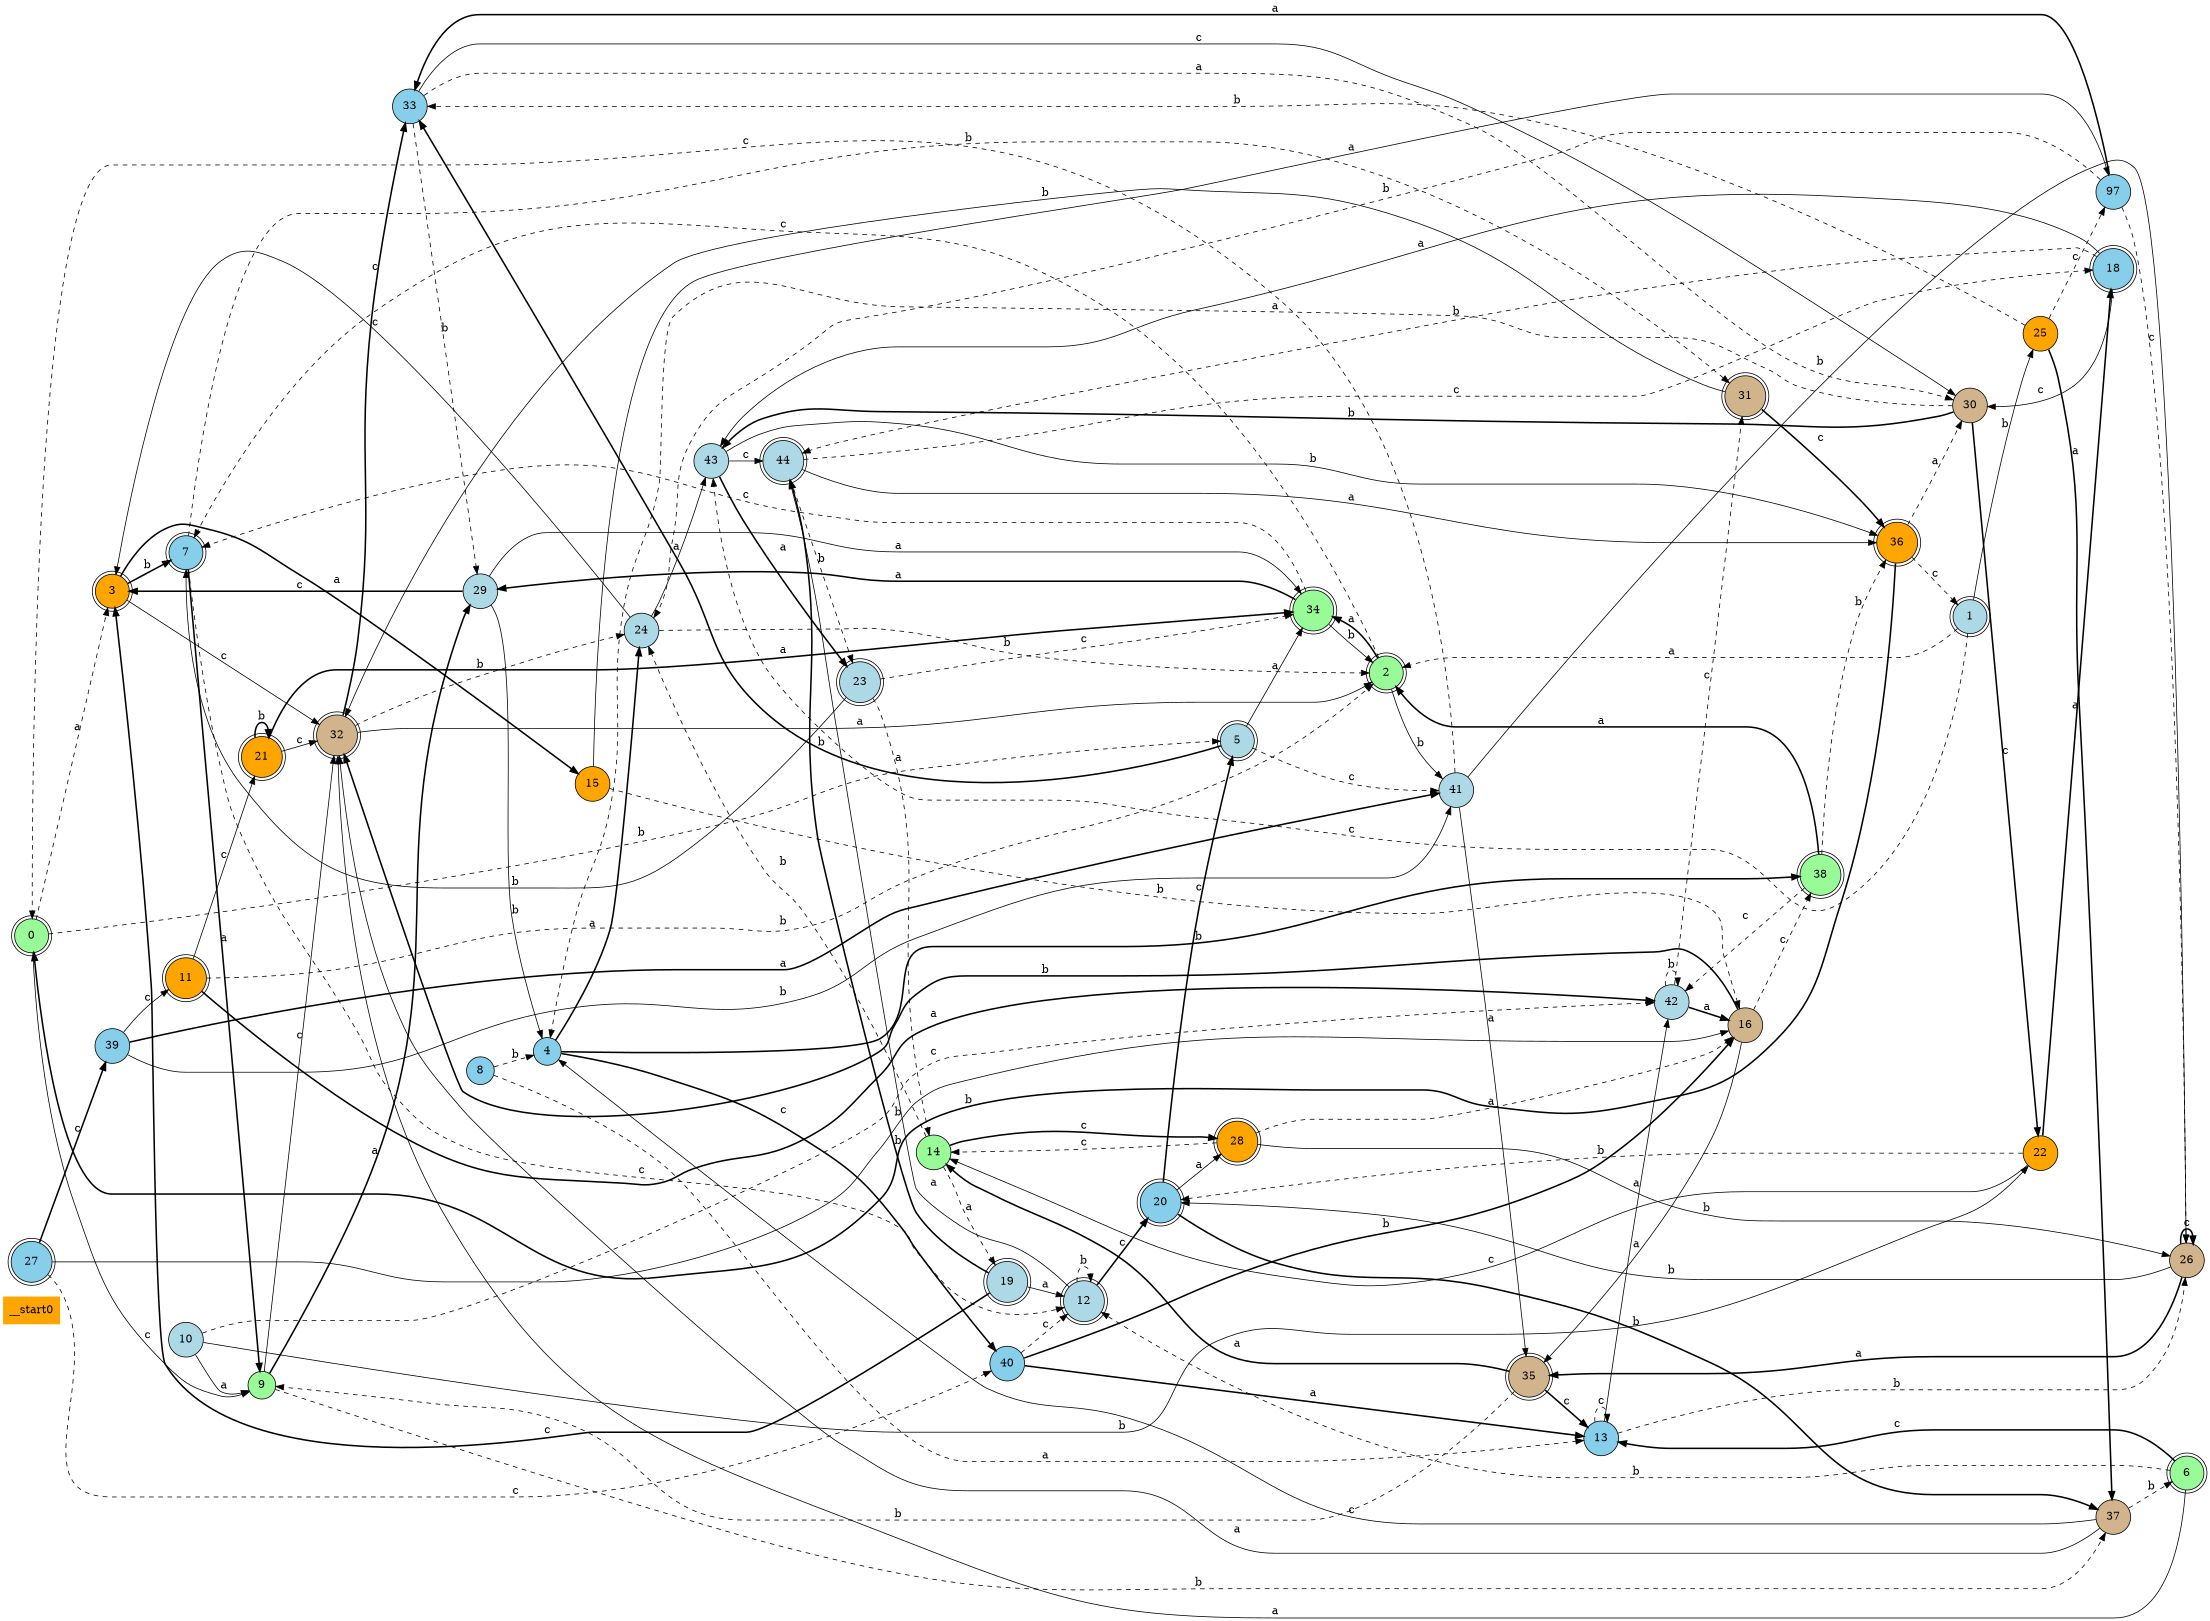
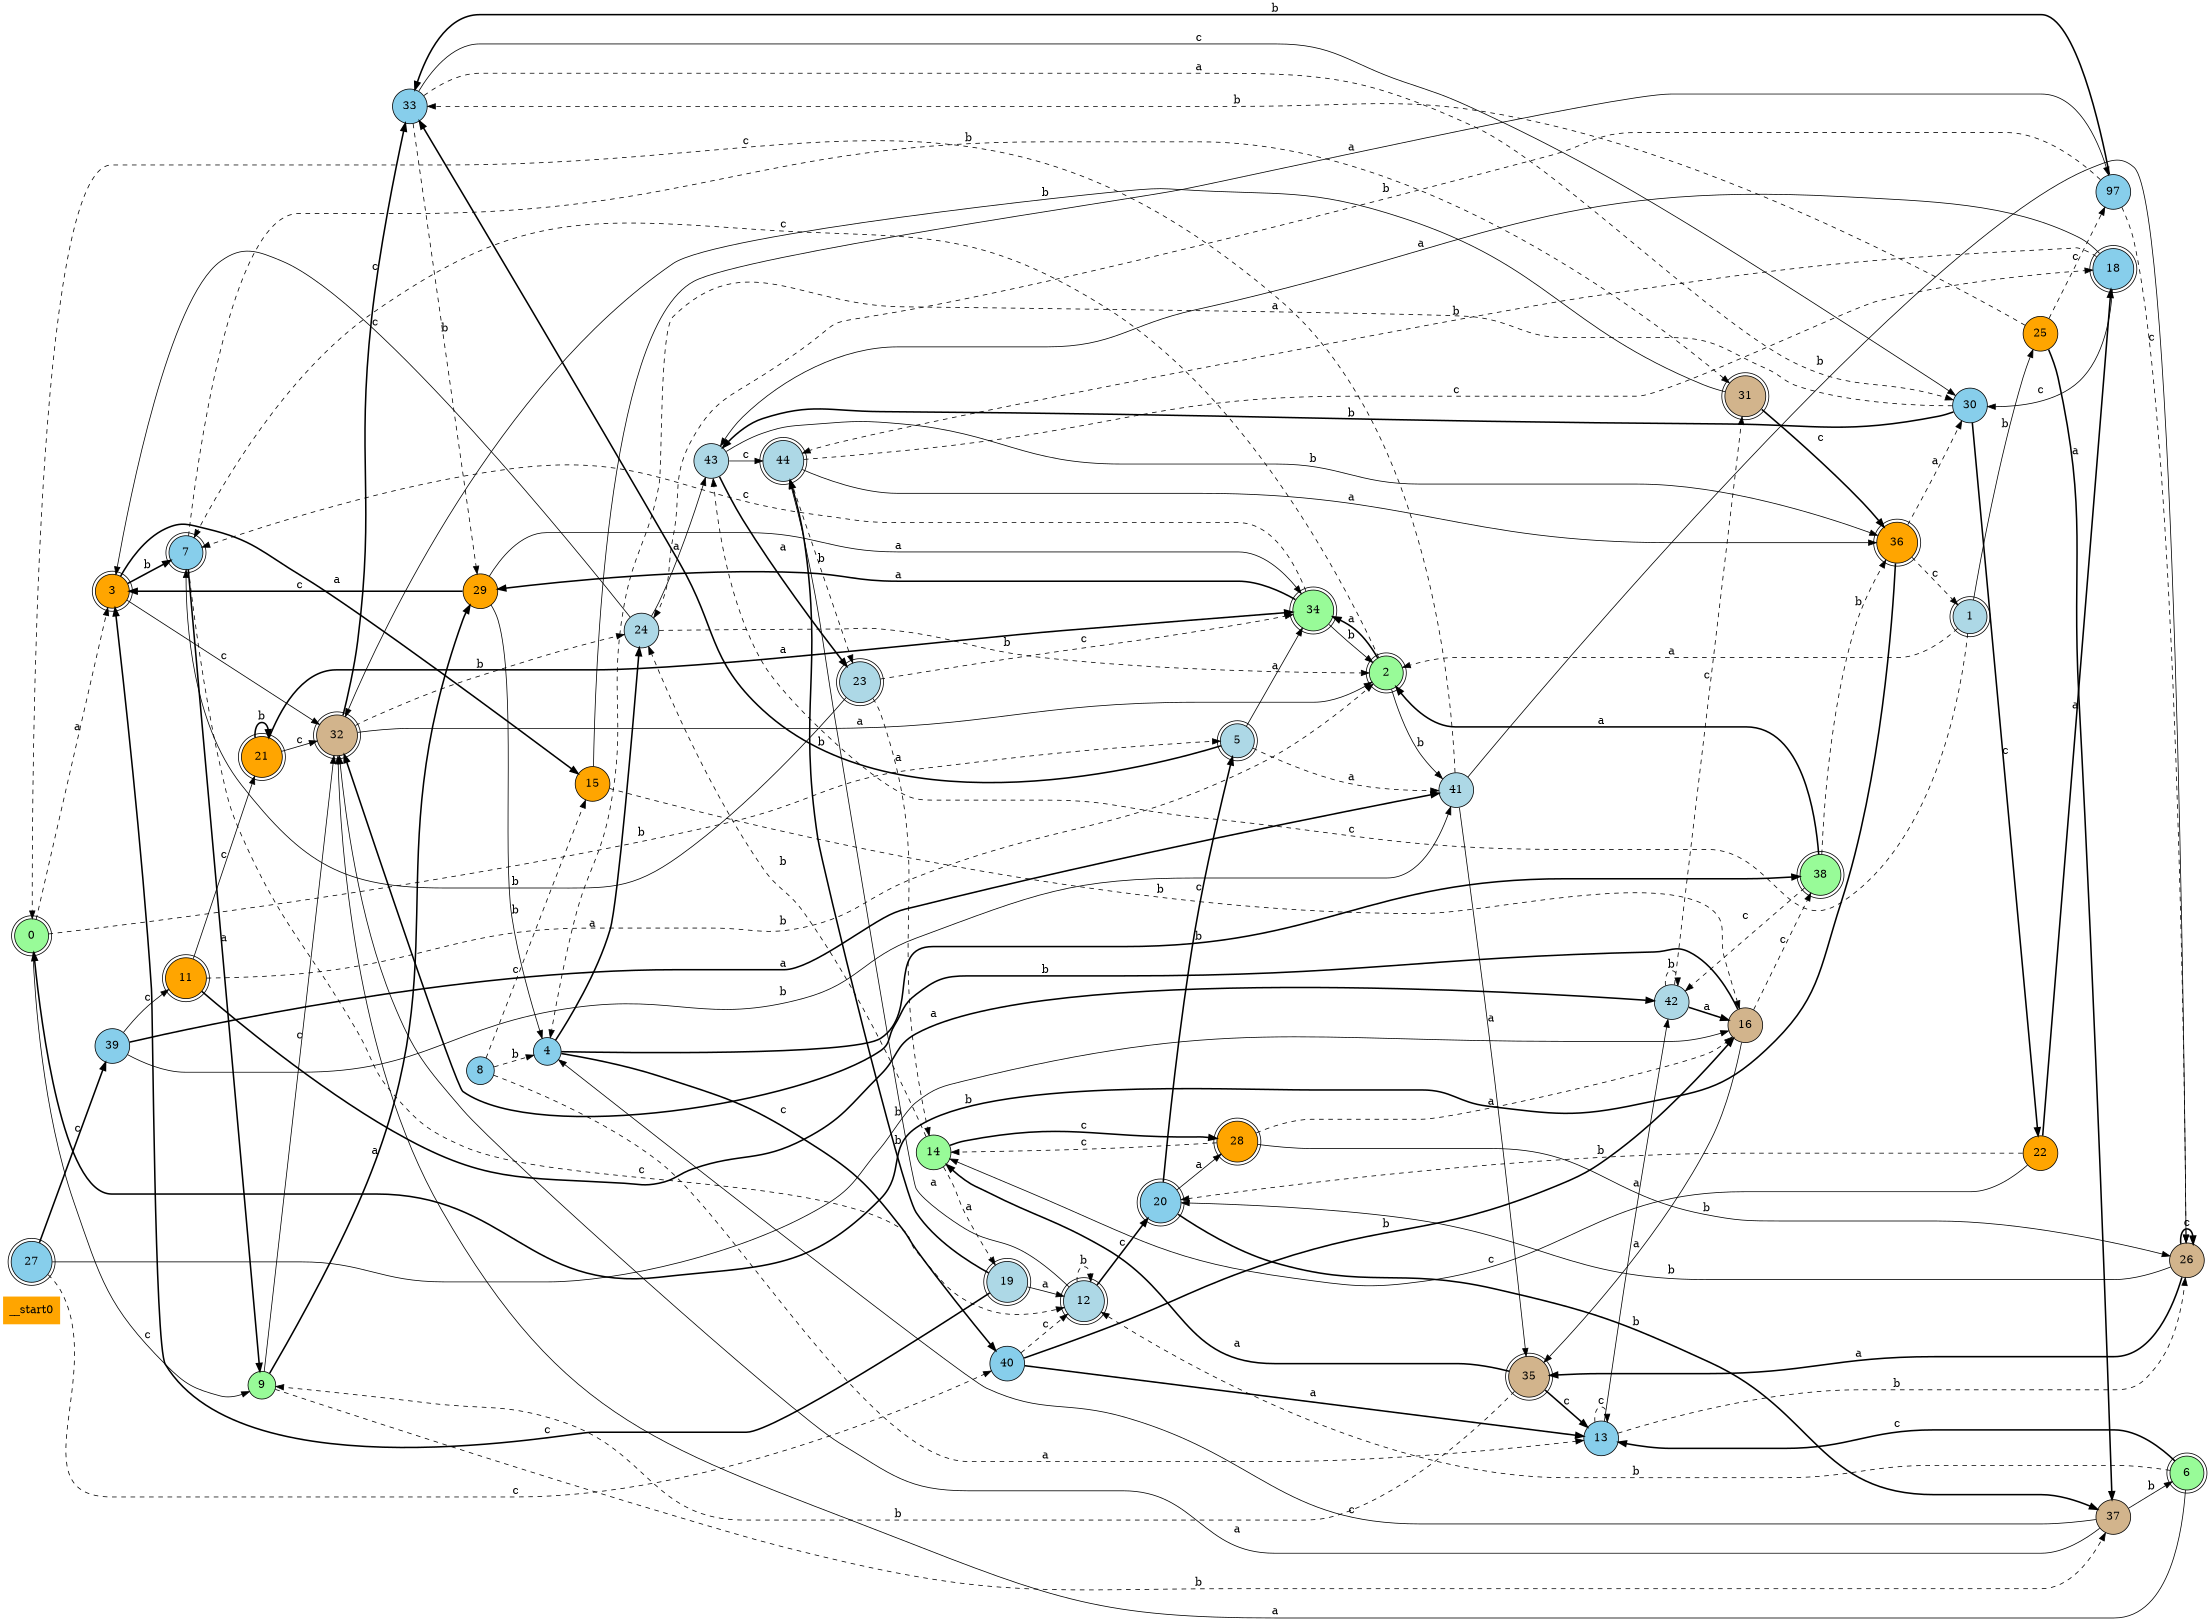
(1275, 9) -> (1275, 9)
(1970, 405) -> (1970, 405)
(480, 591) -> (480, 591)
(1352, 777) -> (1352, 777)
none -> (532, 939)
(186, 1340) -> none
(2147, 1497) -> (2147, 1497)
